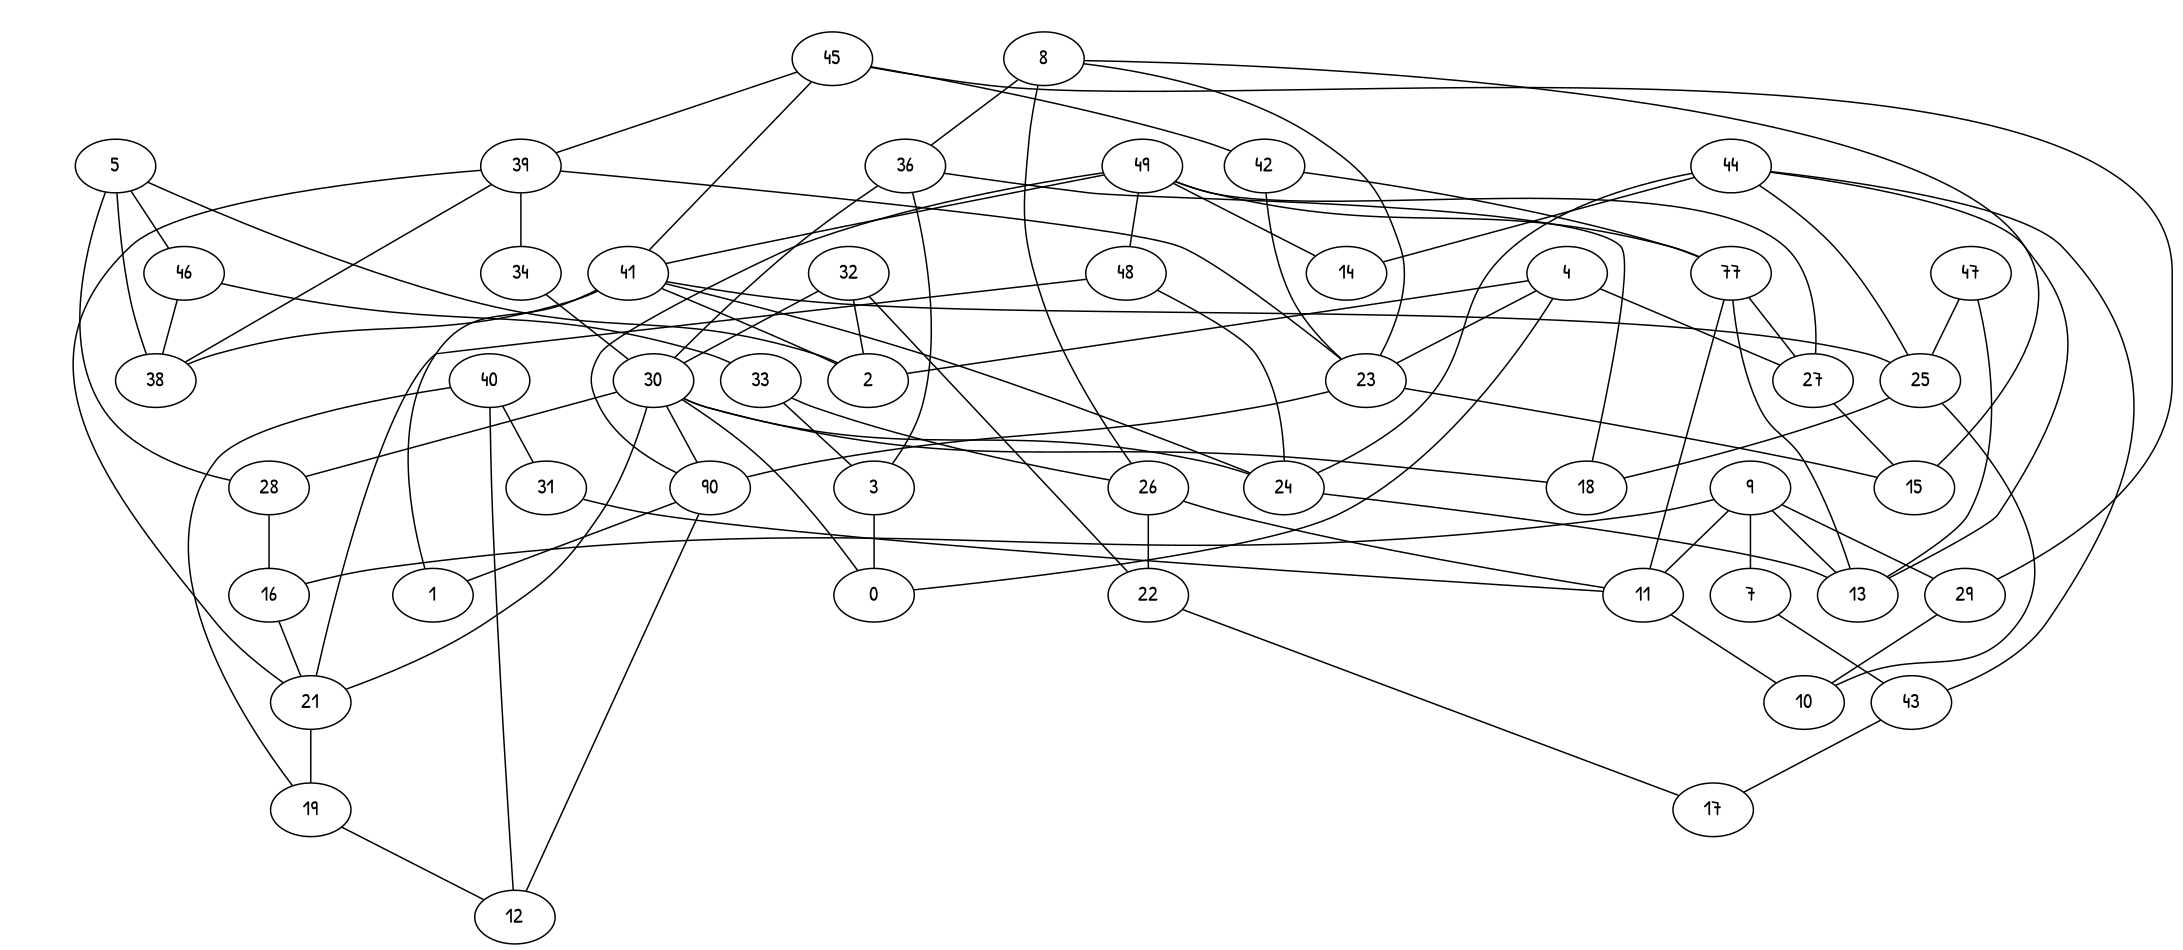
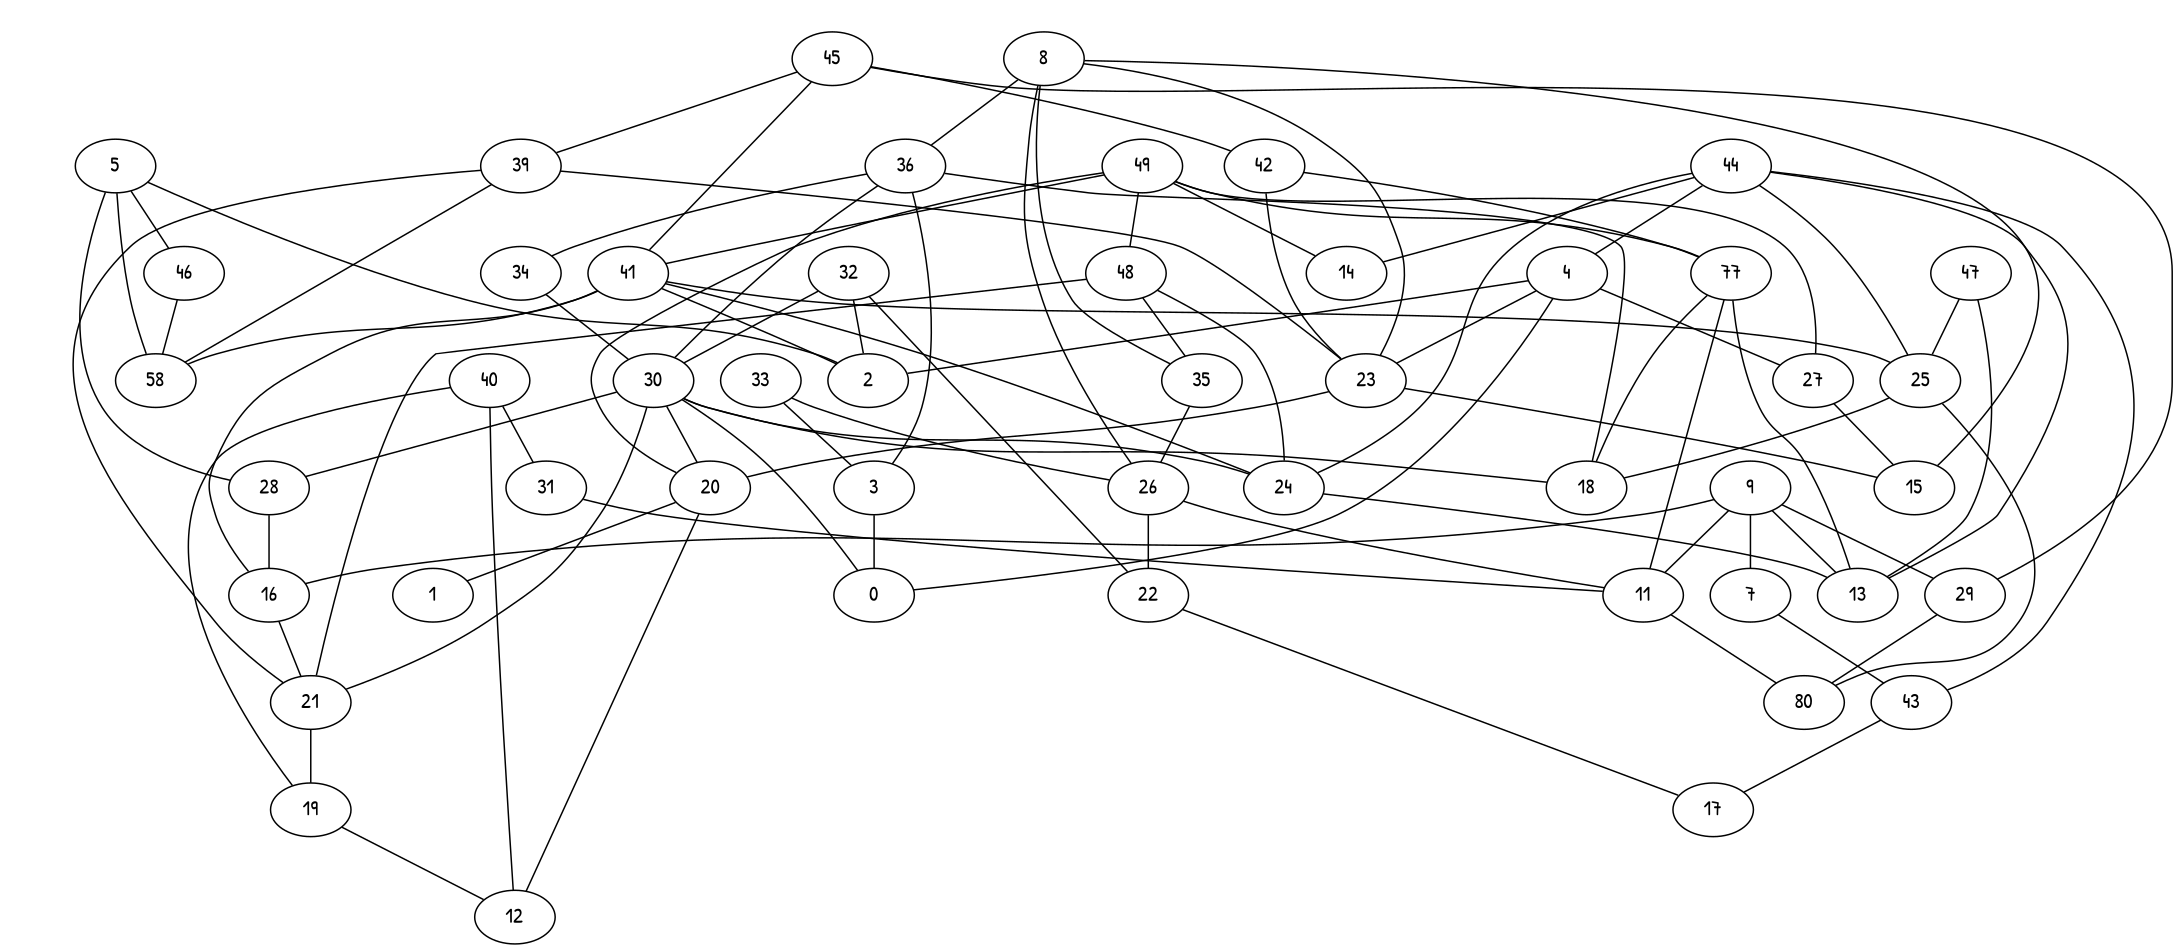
(521, 220) -> (707, 208)
none -> (1649, 220)
(438, 316) -> none
(1772, 327) -> (1642, 372)
(448, 340) -> (327, 355)
(156, 381) -> (156, 381)
none -> (1202, 381)
(710, 488) -> (710, 488)
(1804, 703) -> (1804, 703)
